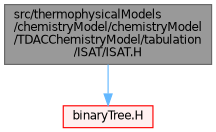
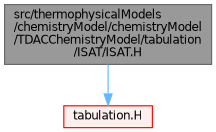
(108, 117) -> (108, 117)
